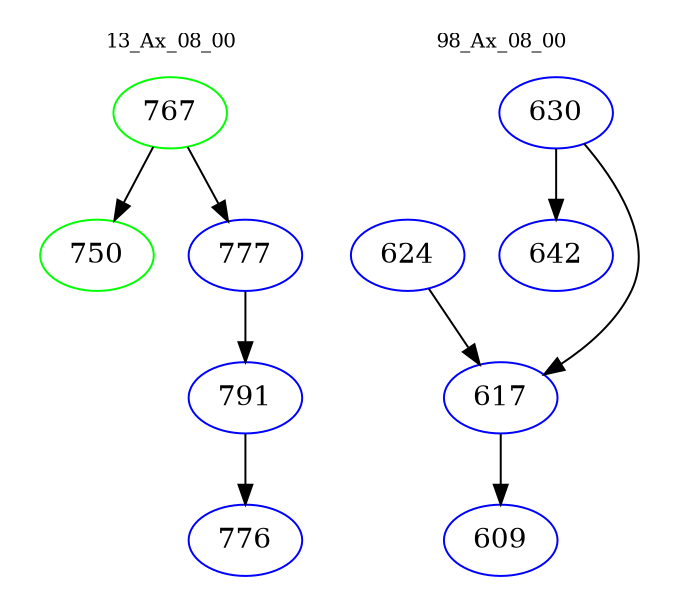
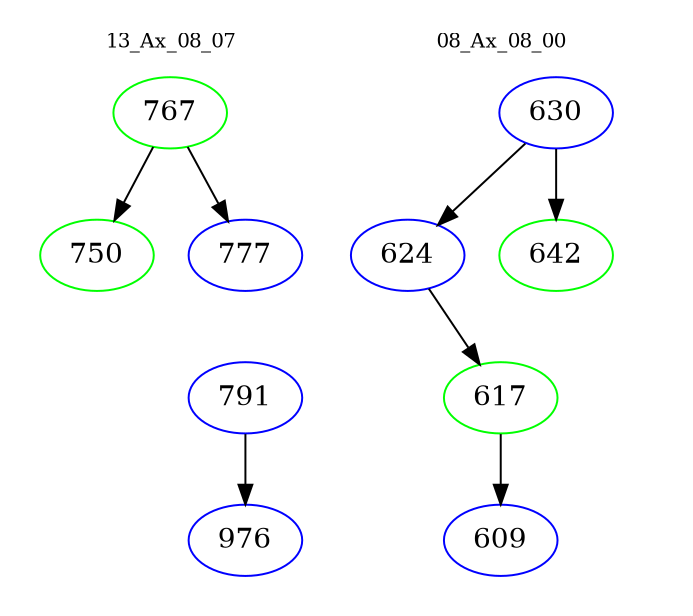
(171, 43) -> (171, 43)
(502, 43) -> (502, 43)
(556, 255) -> (556, 255)
(638, 262) -> (489, 177)
(245, 317) -> none
(501, 398) -> (501, 398)
(245, 540) -> (245, 540)
